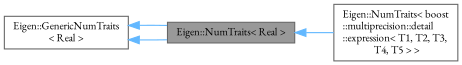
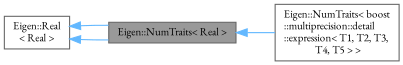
(66, 33) -> (37, 33)
